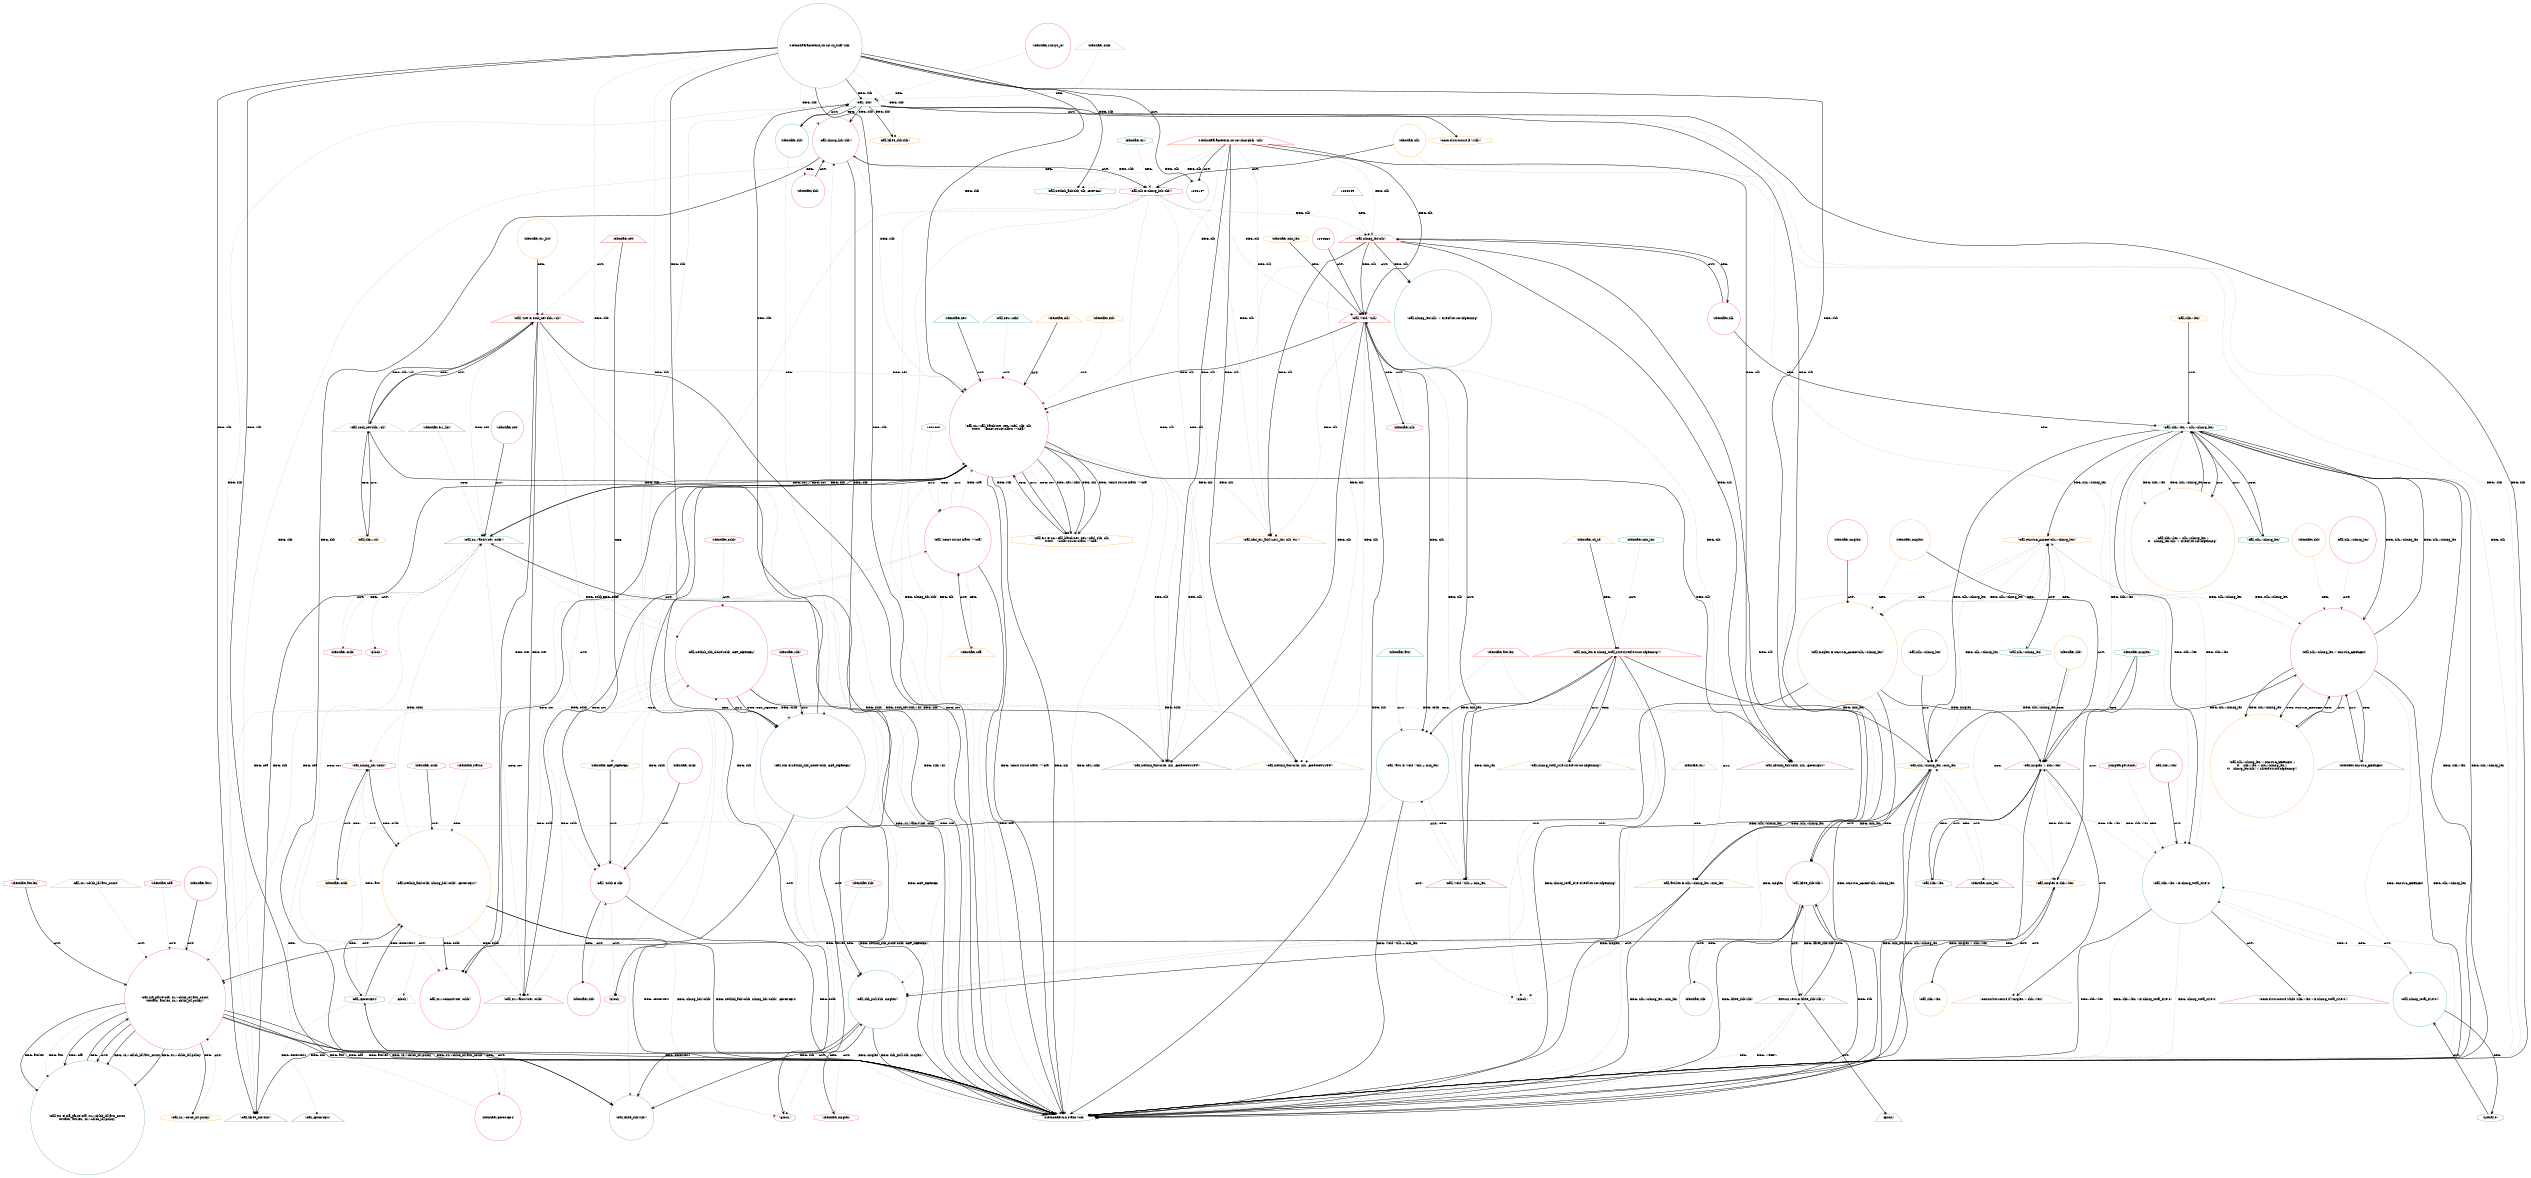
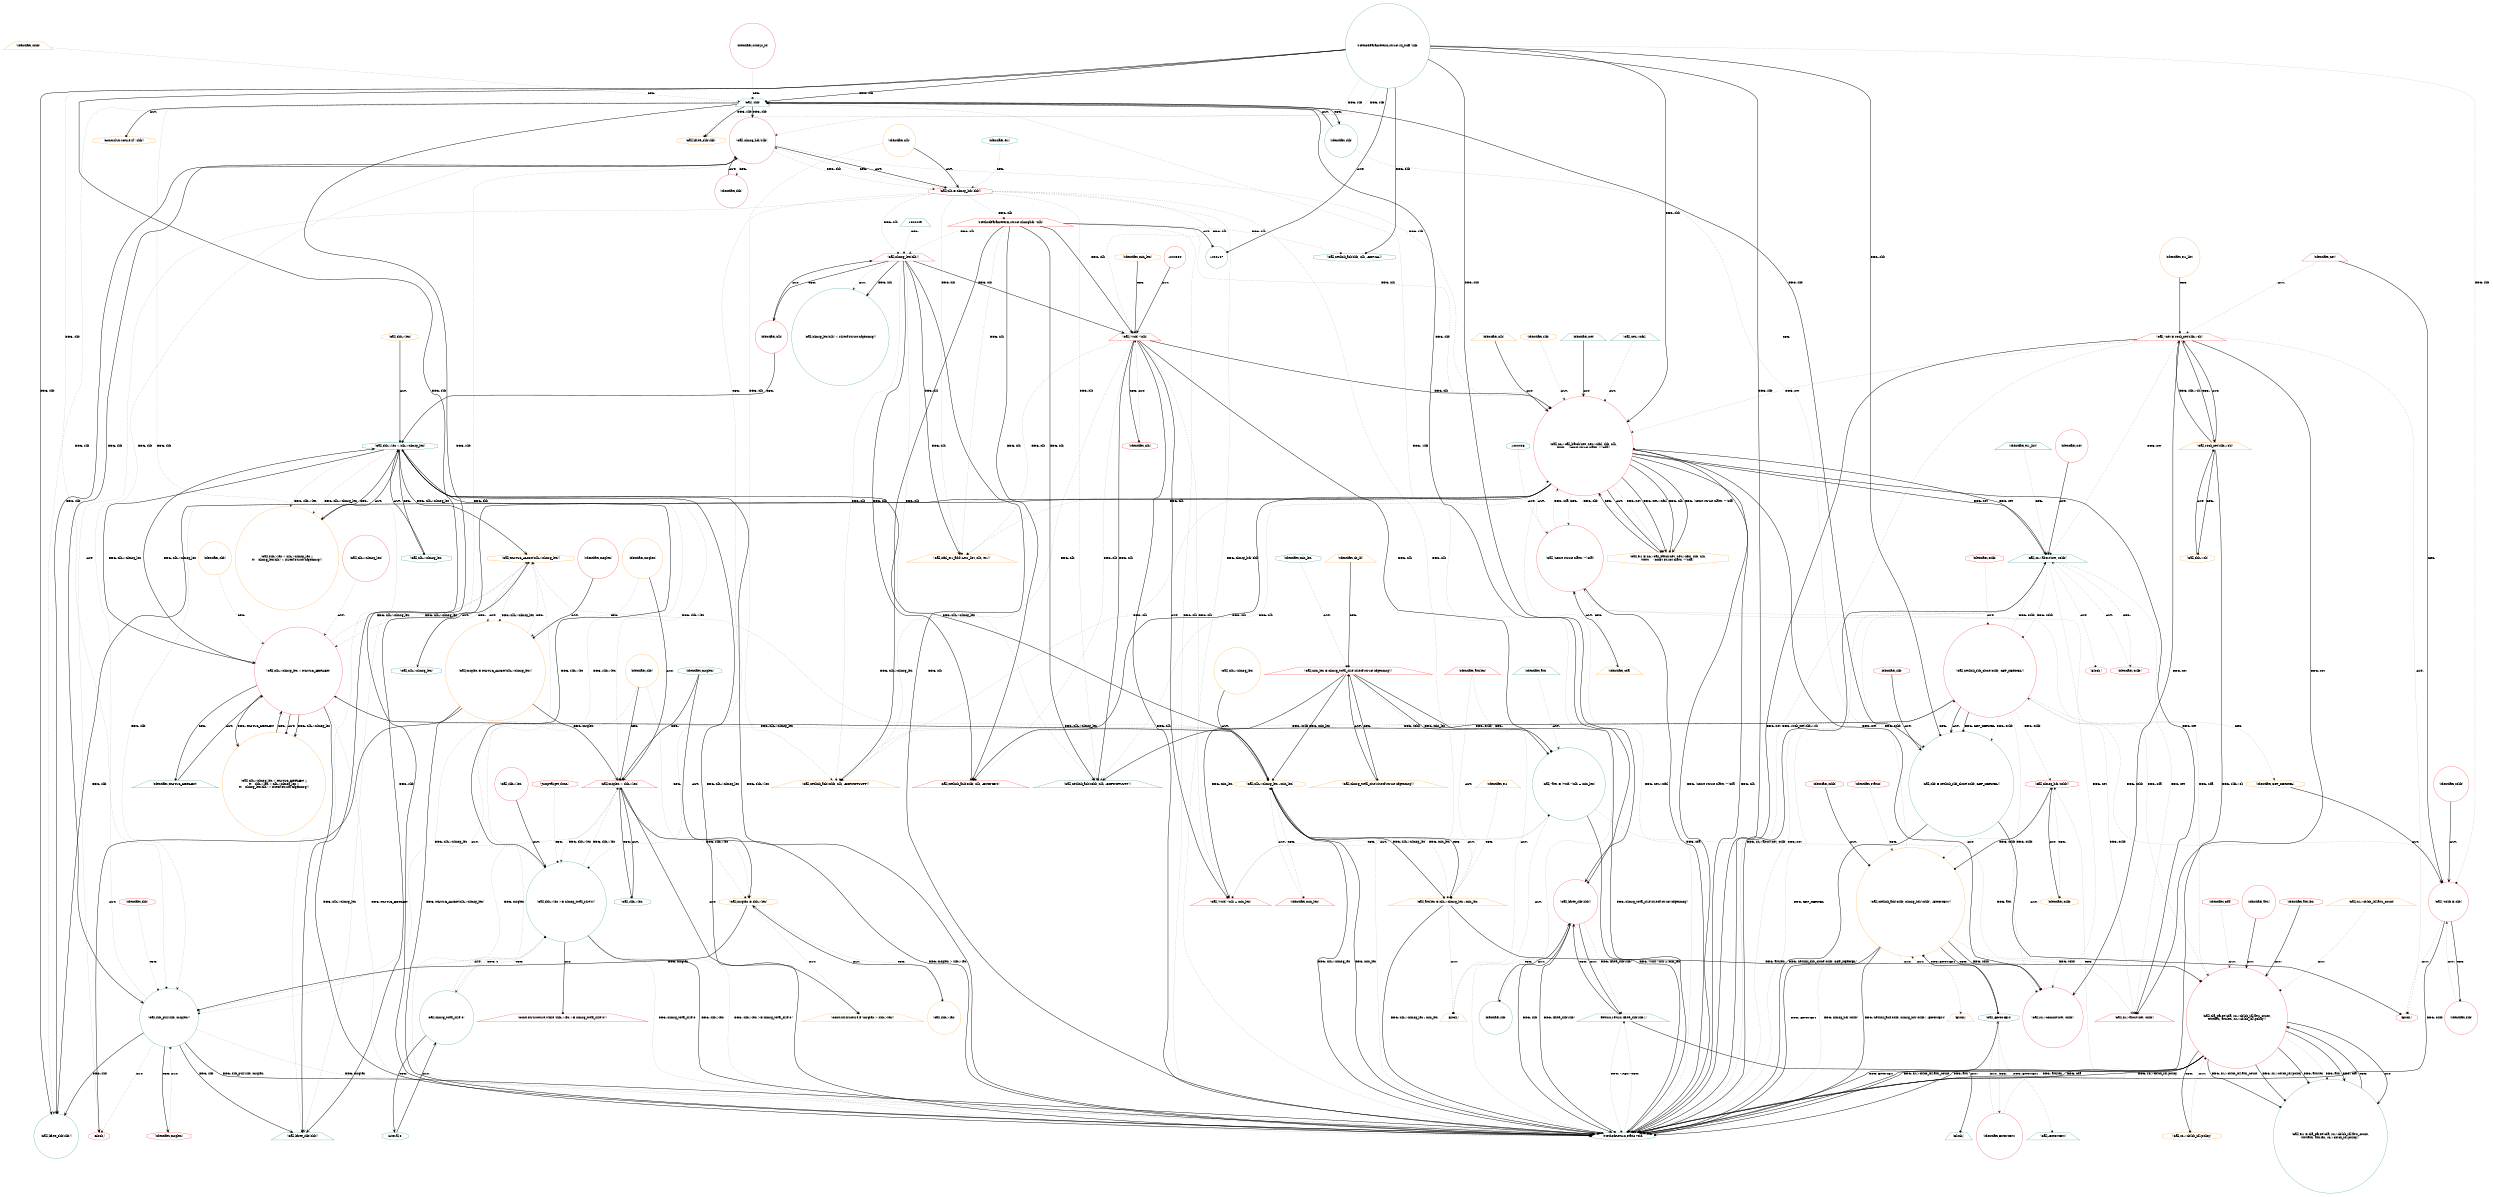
(1191, 165) -> (985, 206)
